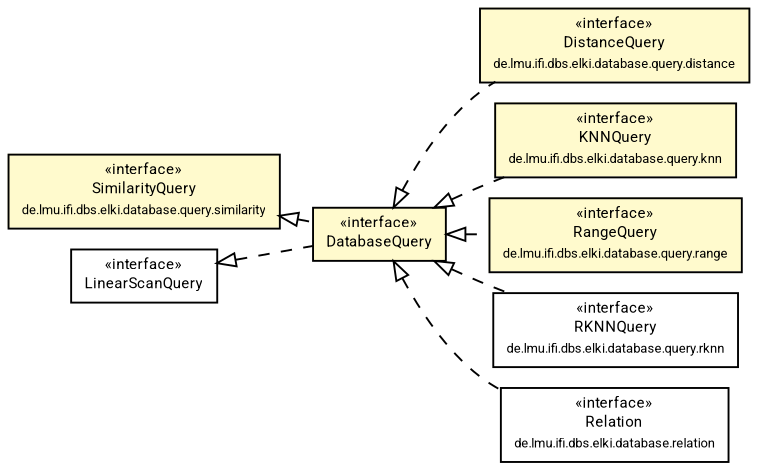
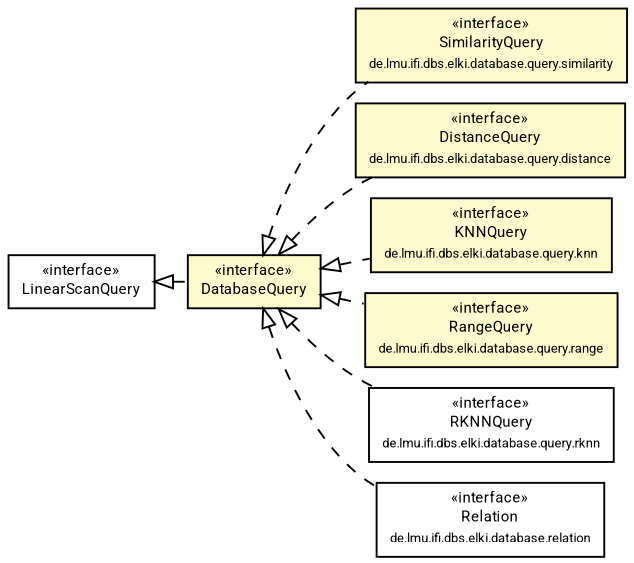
(305, 221) -> (307, 151)
